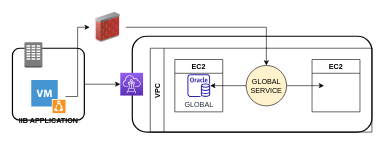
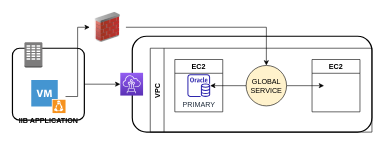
(199, 105) -> (199, 105)
